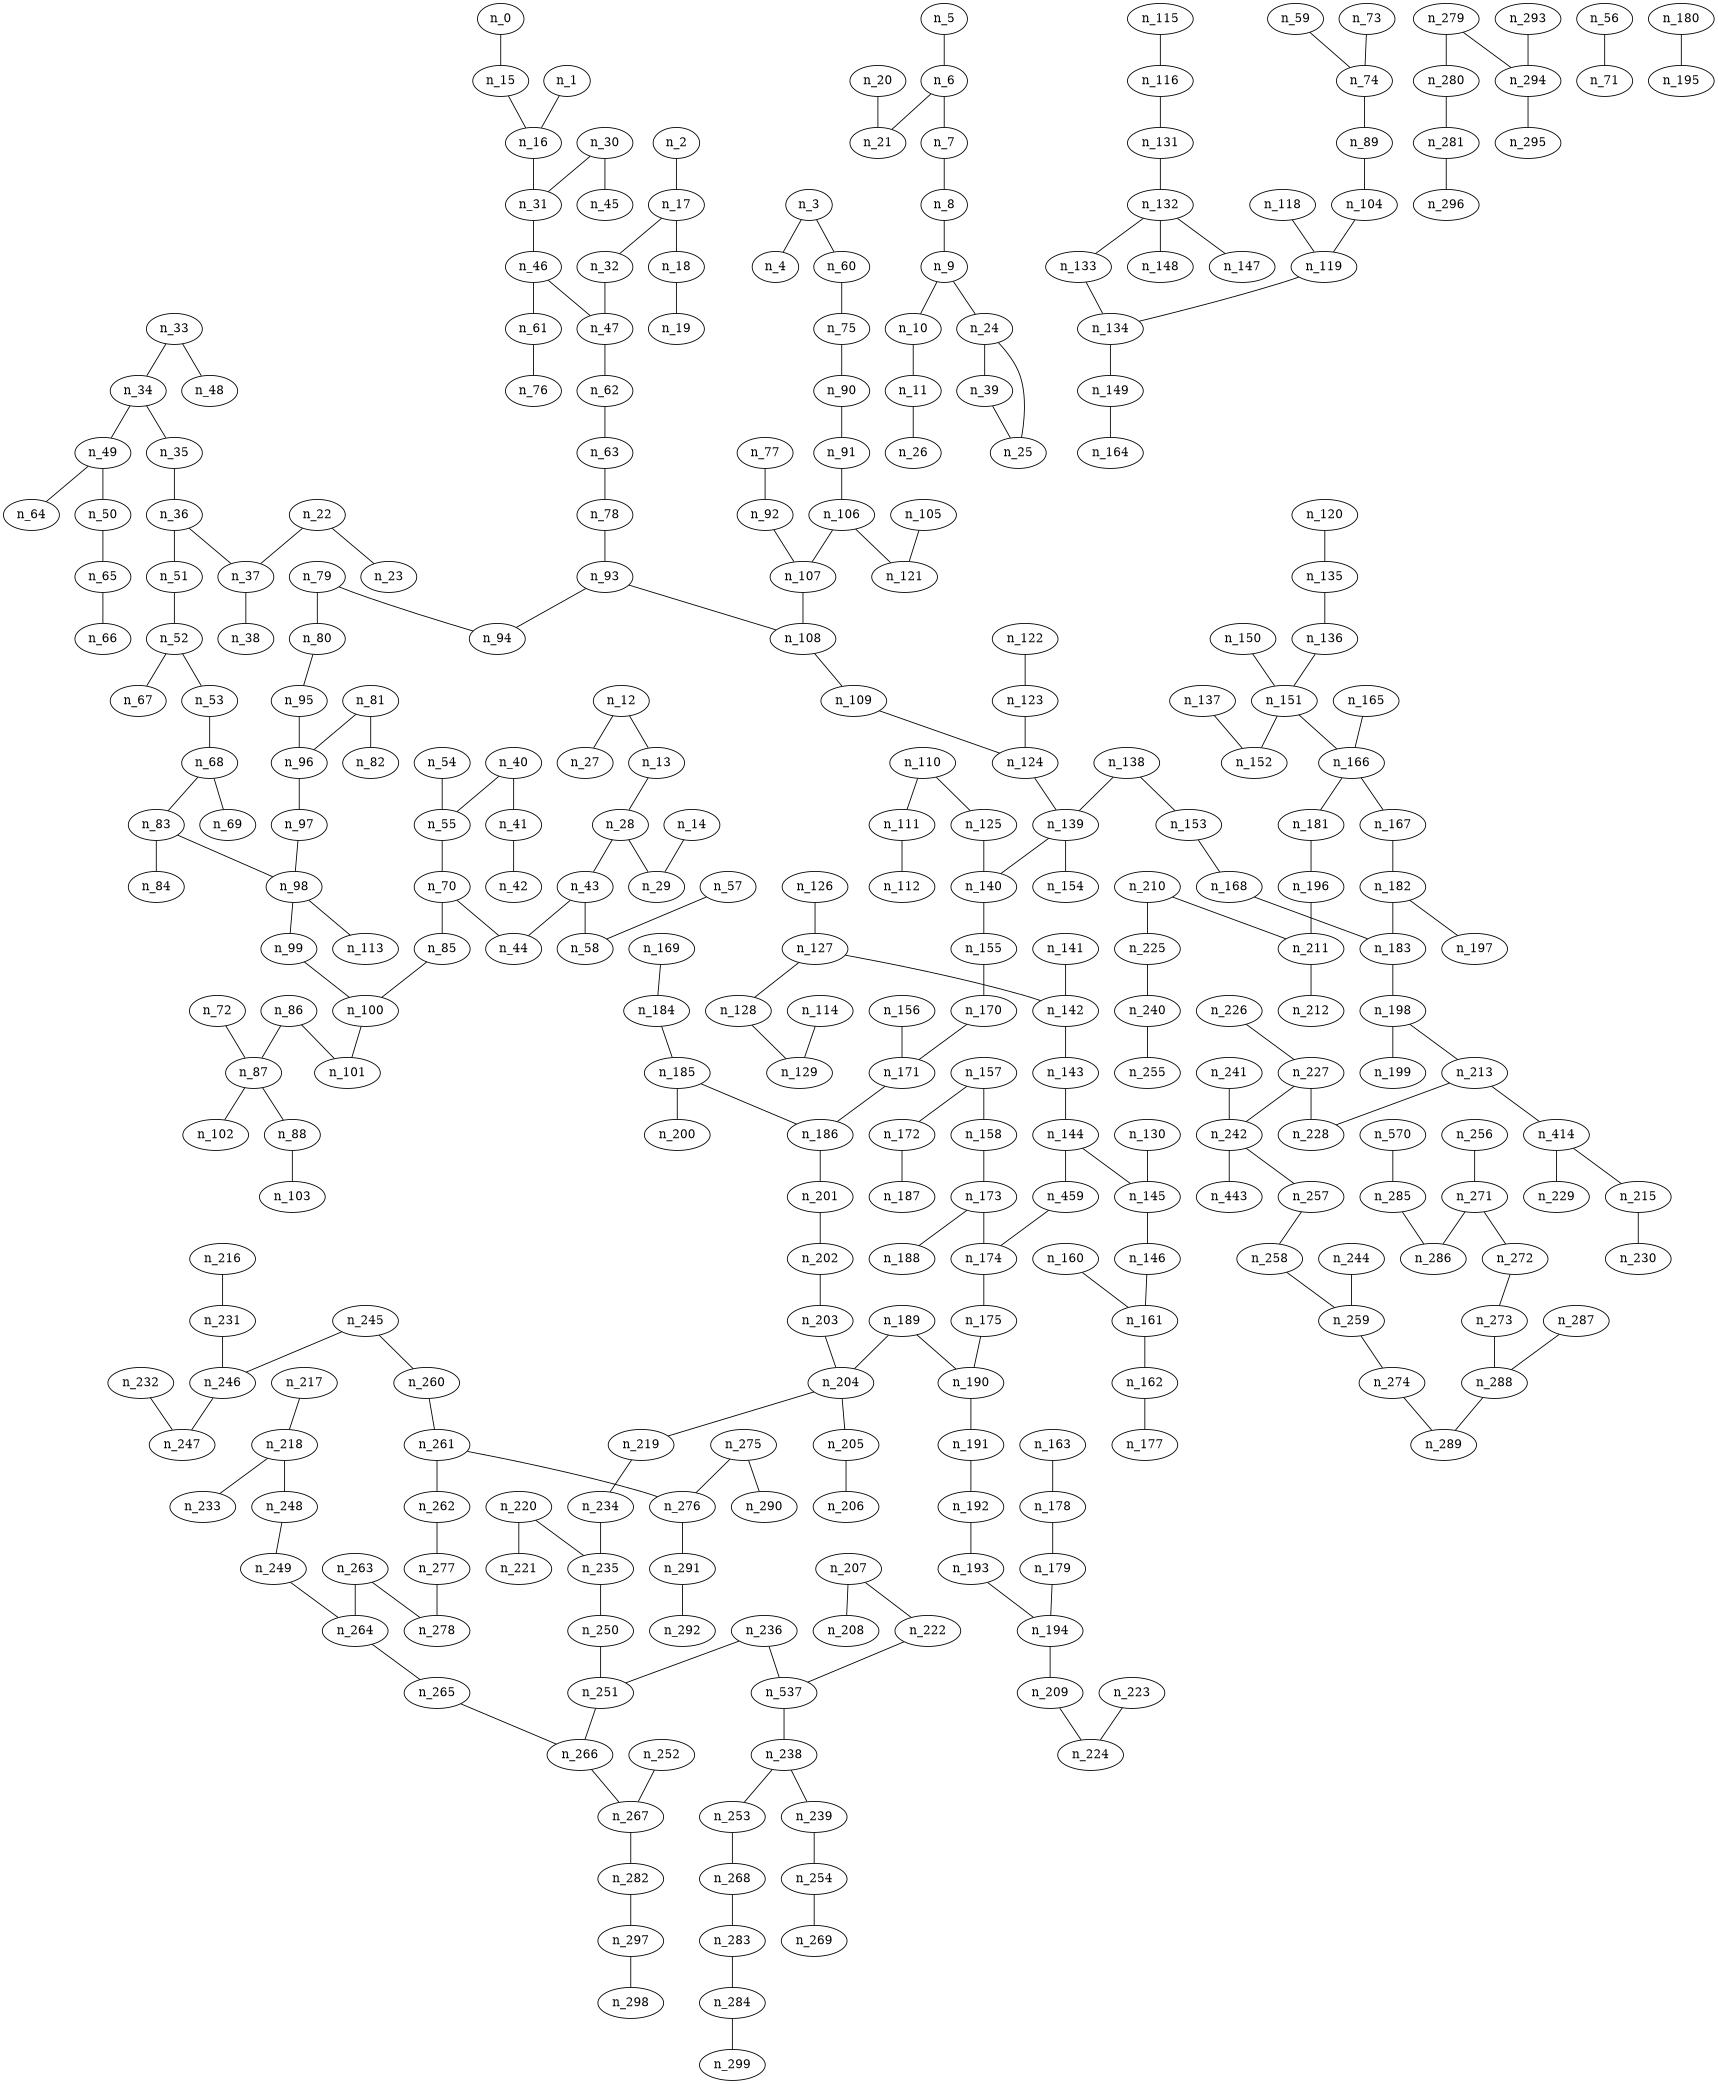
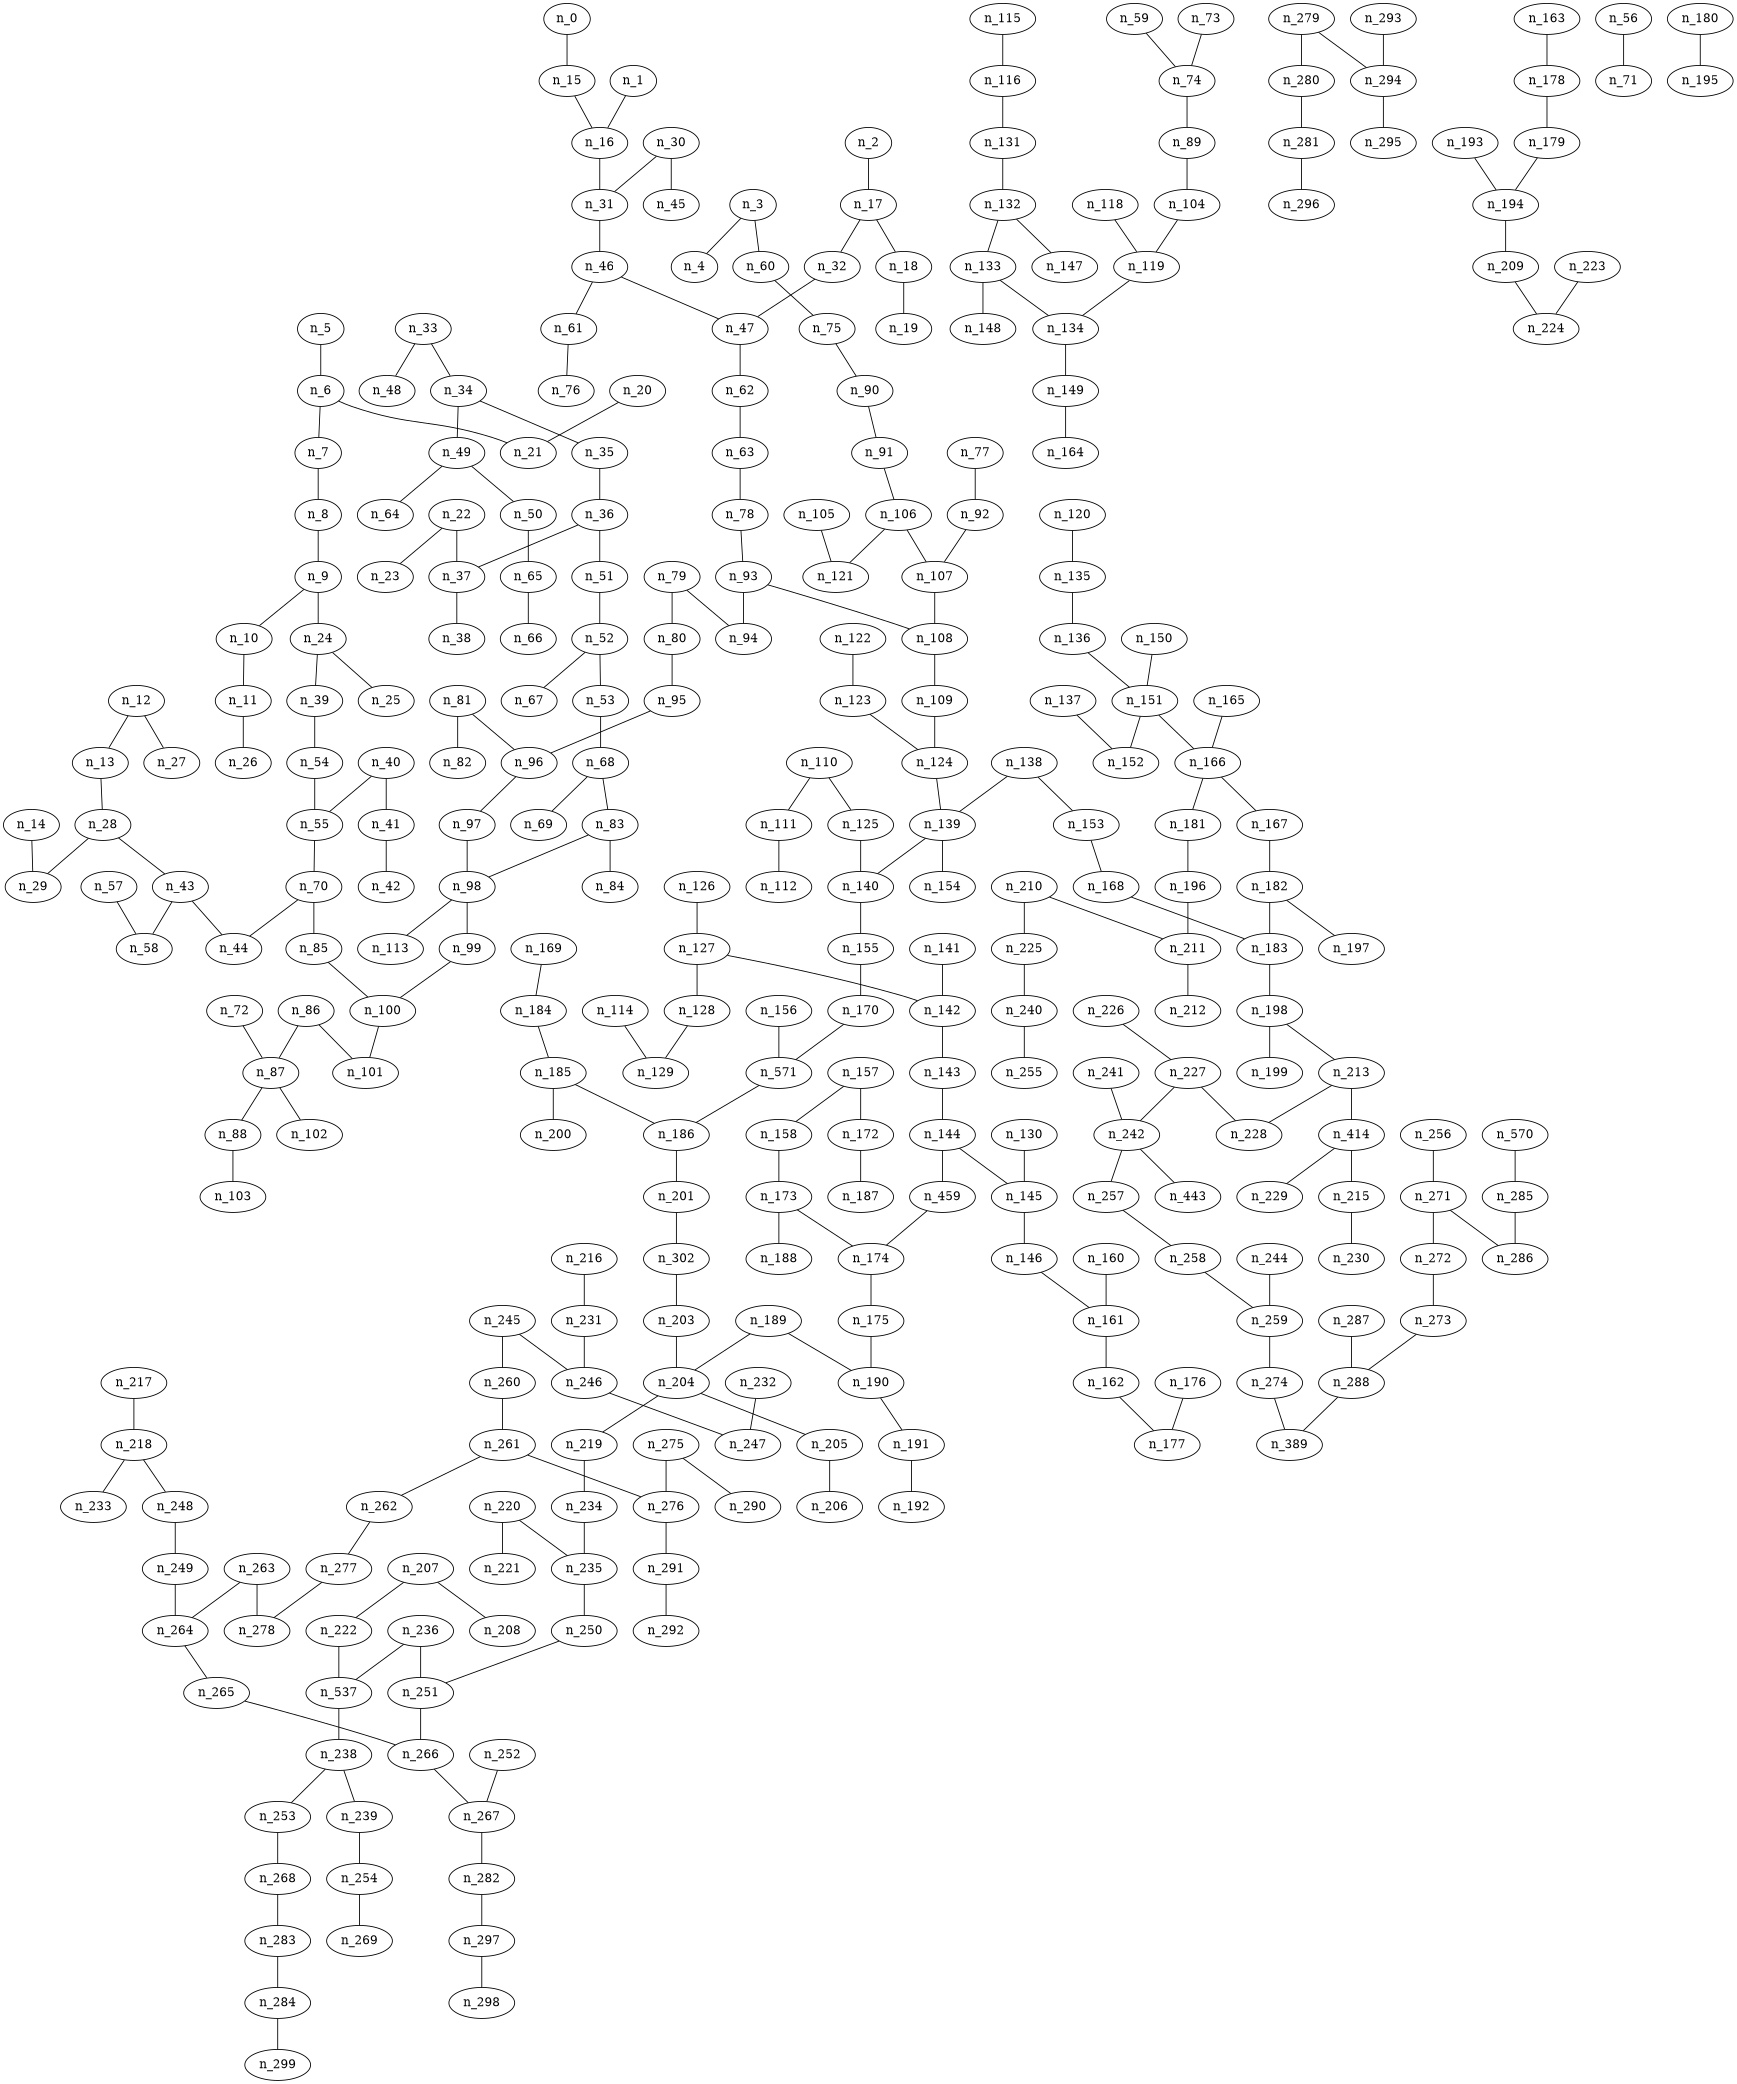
(1160, 236) -> (983, 298)
(1001, 422) -> (315, 732)
(902, 1073) -> (779, 1073)
(820, 1259) -> (676, 1259)
none -> (1188, 1383)
(1444, 1445) -> (1290, 1445)
(971, 1538) -> none
